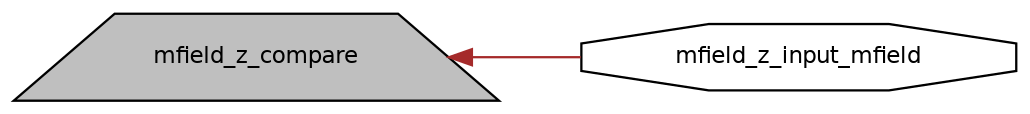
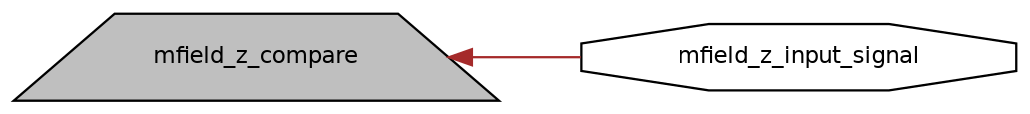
(799, 57) -> (799, 57)
